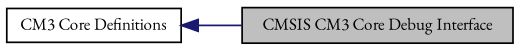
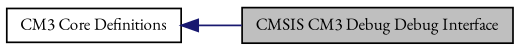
(378, 25) -> (378, 25)
